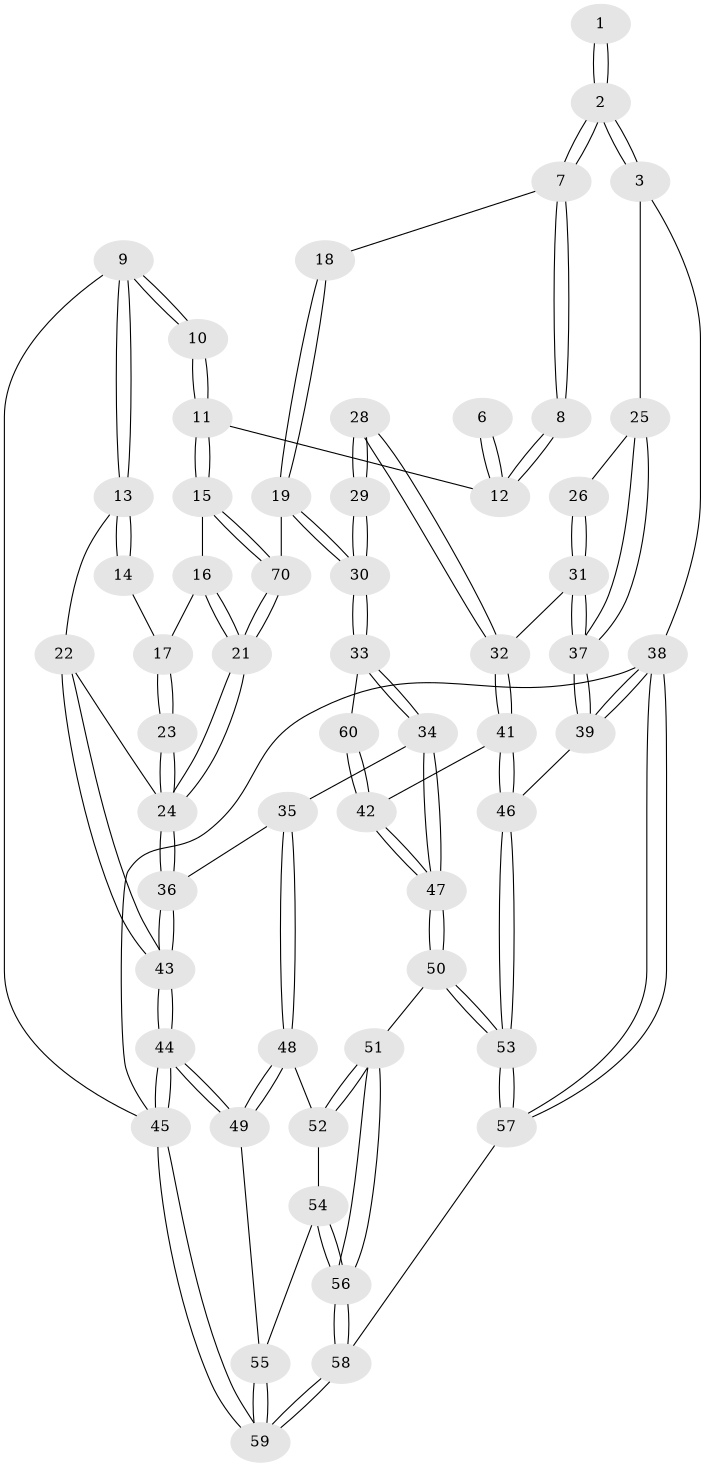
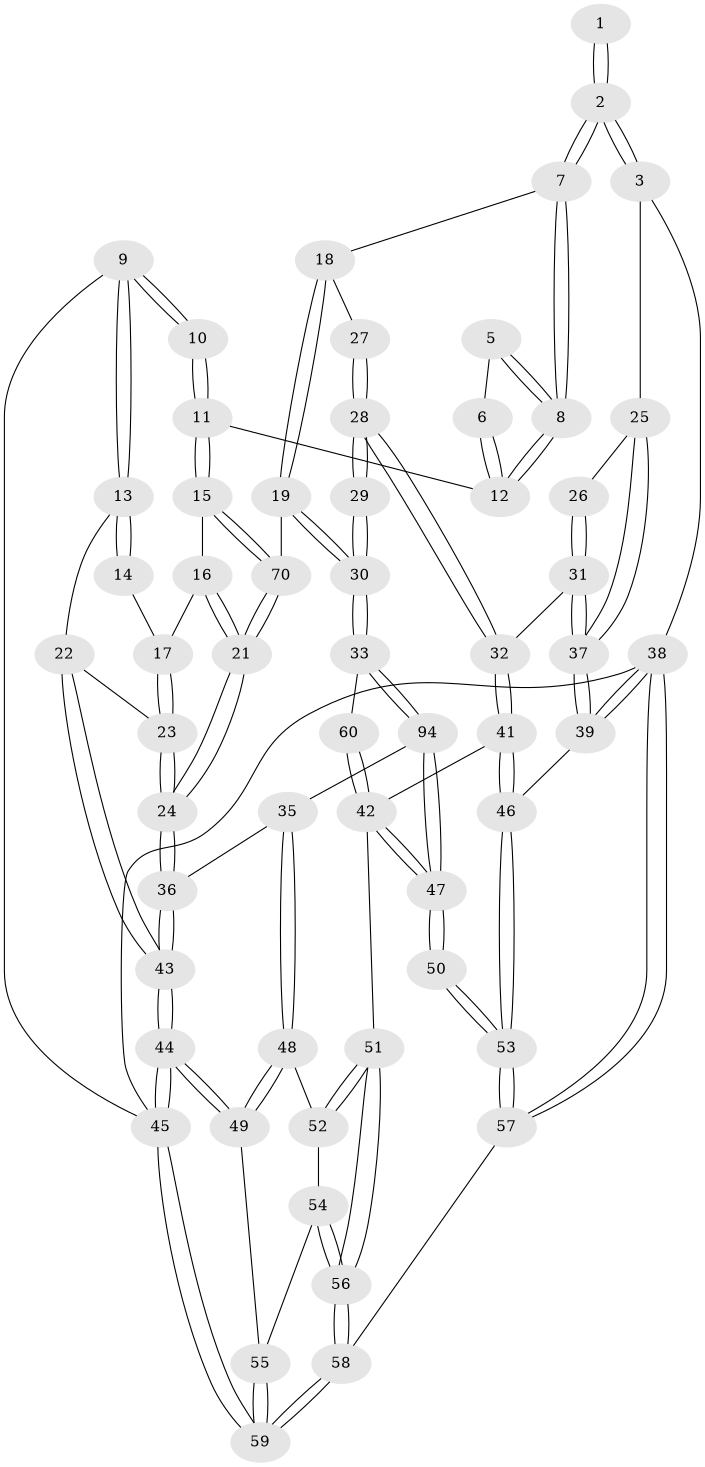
none -> (360, 339)
none -> (491, 339)
(428, 733) -> (428, 733)
(115, 734) -> (116, 694)
(405, 1009) -> (370, 930)
